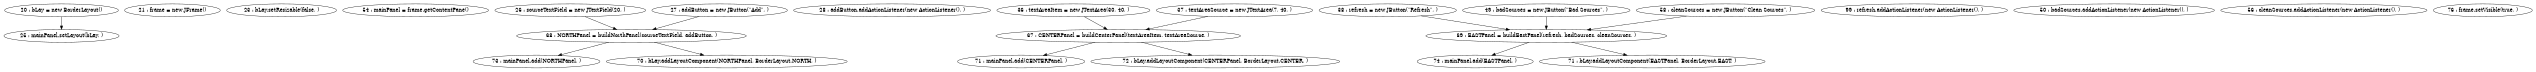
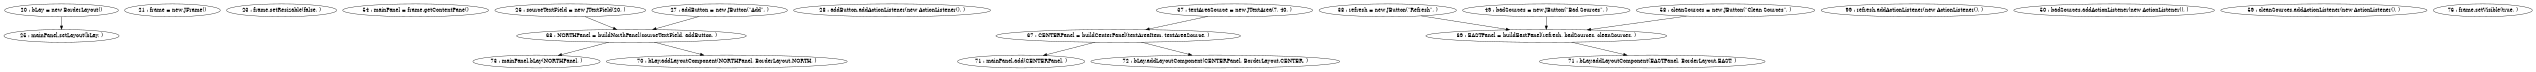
(282, 10) -> (282, 10)
(1073, 10) -> none
(2324, 10) -> (2324, 10)
(537, 62) -> (537, 62)
(1475, 62) -> none
